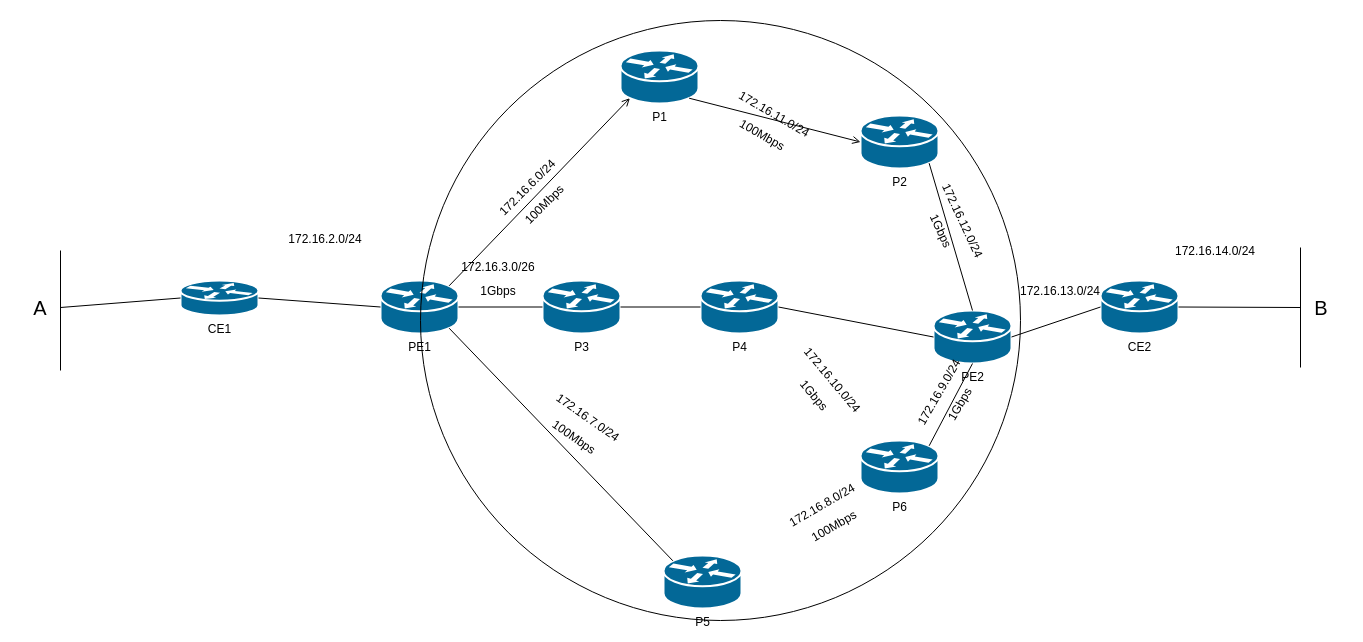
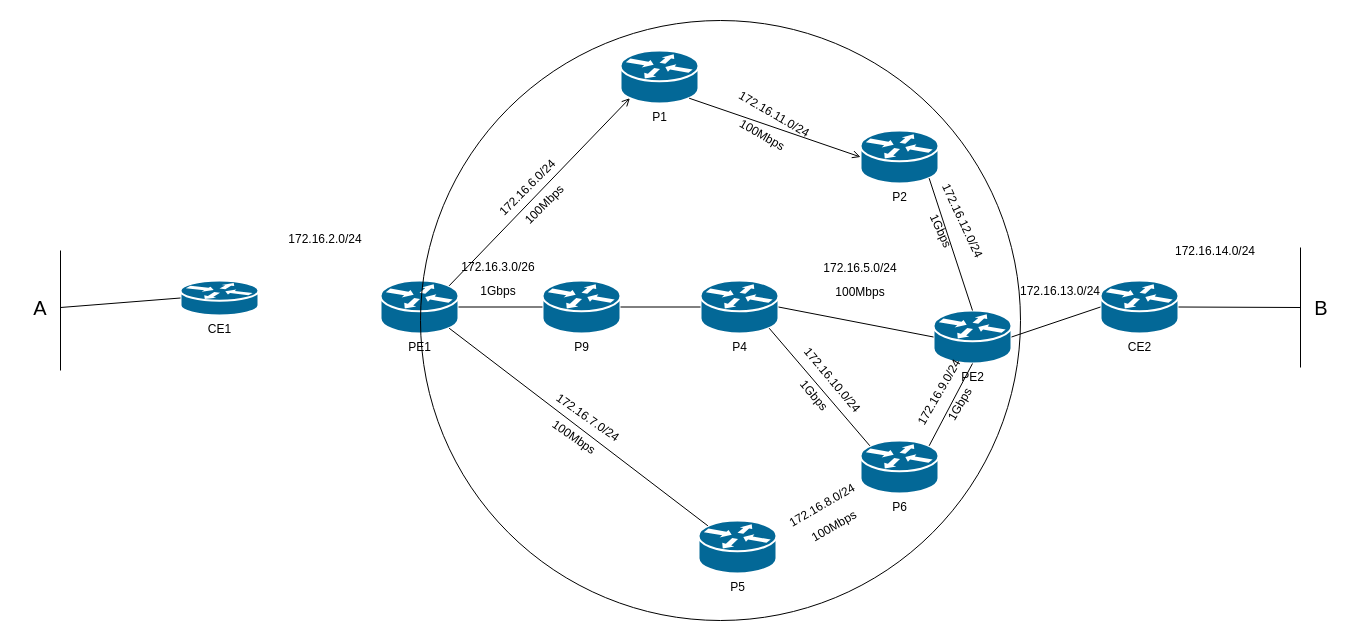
(900, 142) -> (900, 157)
none -> (861, 277)
(320, 303) -> none
(582, 348) -> (582, 348)
none -> (820, 387)
(703, 582) -> (738, 547)
